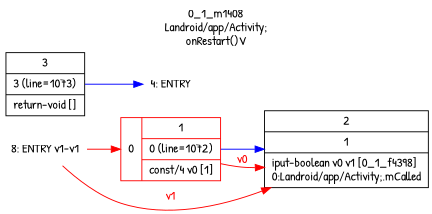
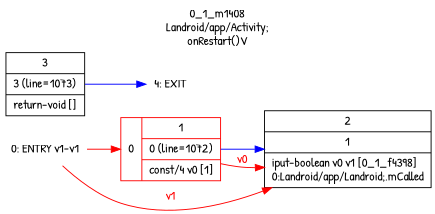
(171, 84) -> (171, 84)
(45, 149) -> (45, 149)
(346, 177) -> (348, 177)
